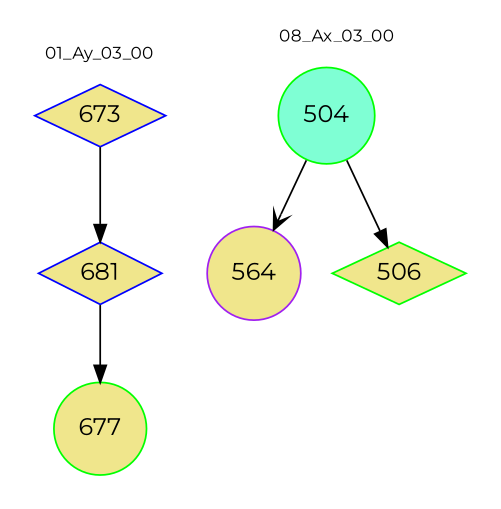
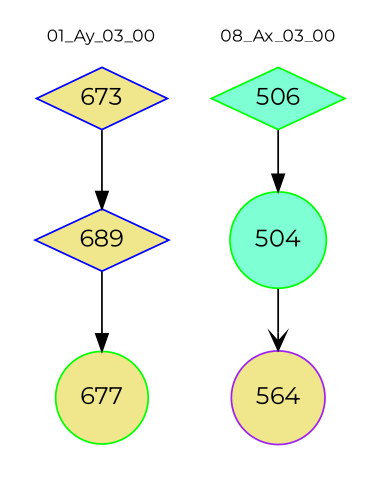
(363, 196) -> (278, 152)
(100, 273) -> (102, 240)
(399, 273) -> (278, 98)
